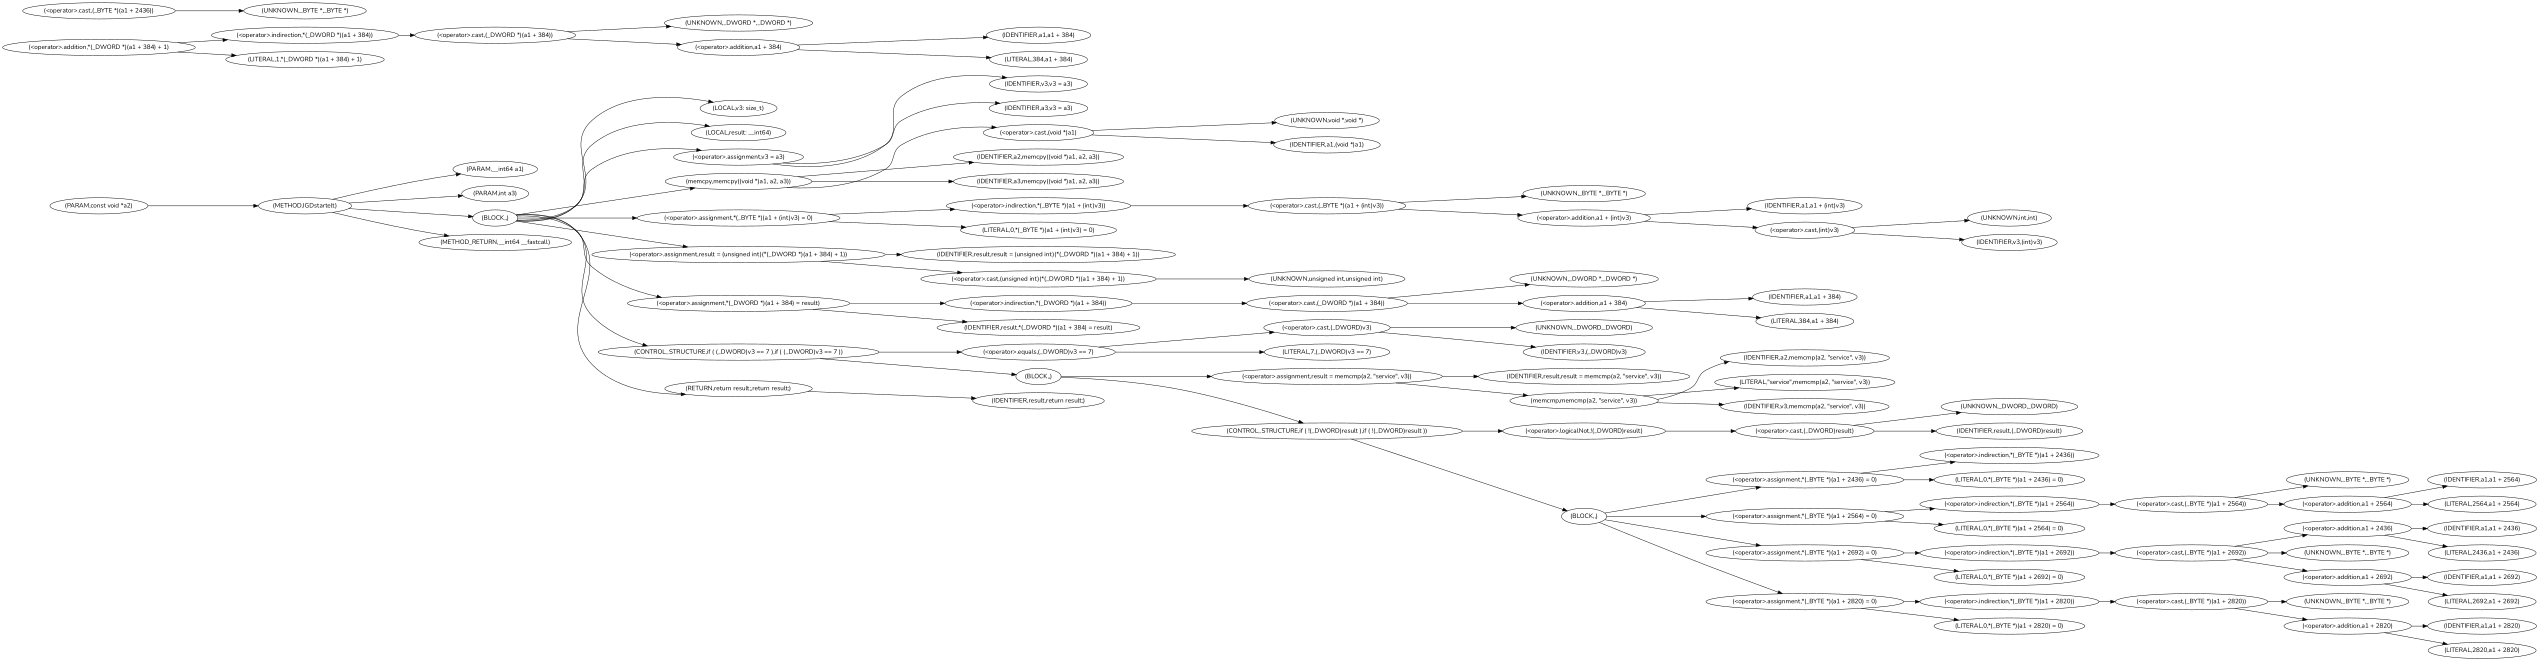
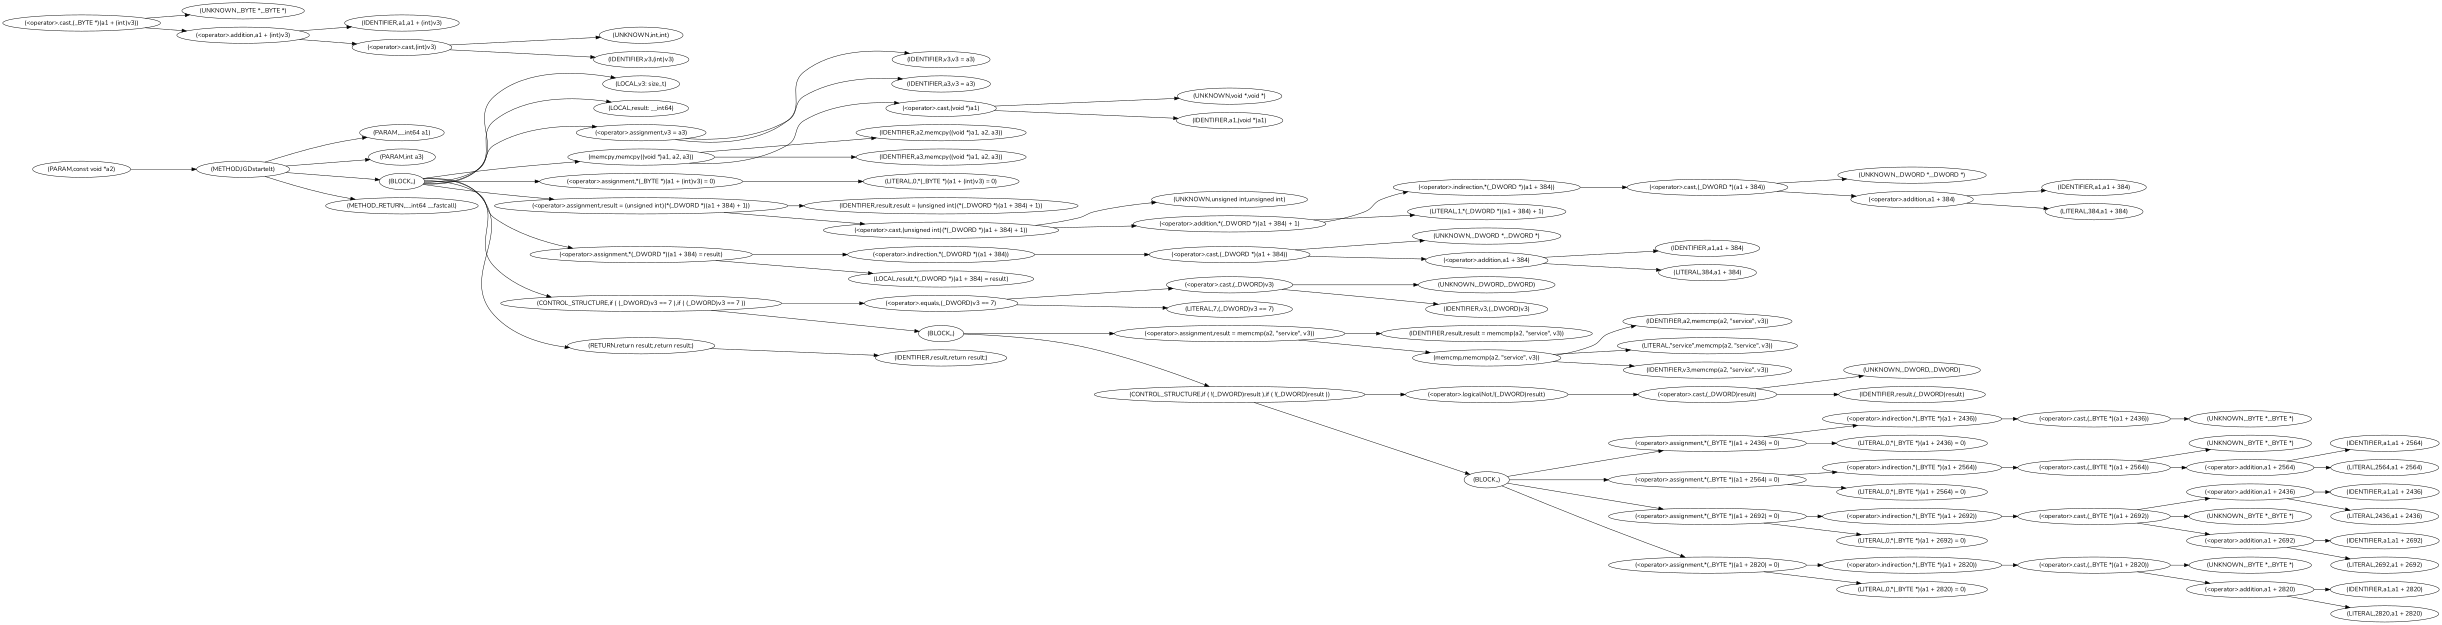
(1039, 206) -> none
none -> (1093, 227)
(1039, 328) -> (941, 279)
none -> (2007, 419)
